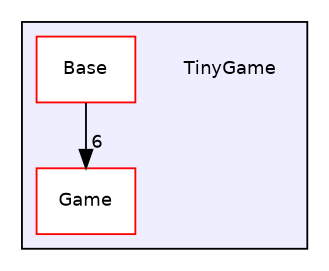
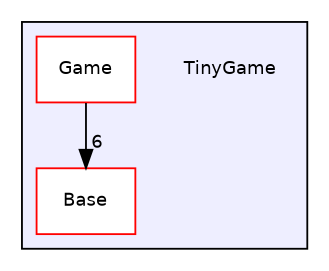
(86, 126) -> (86, 126)
